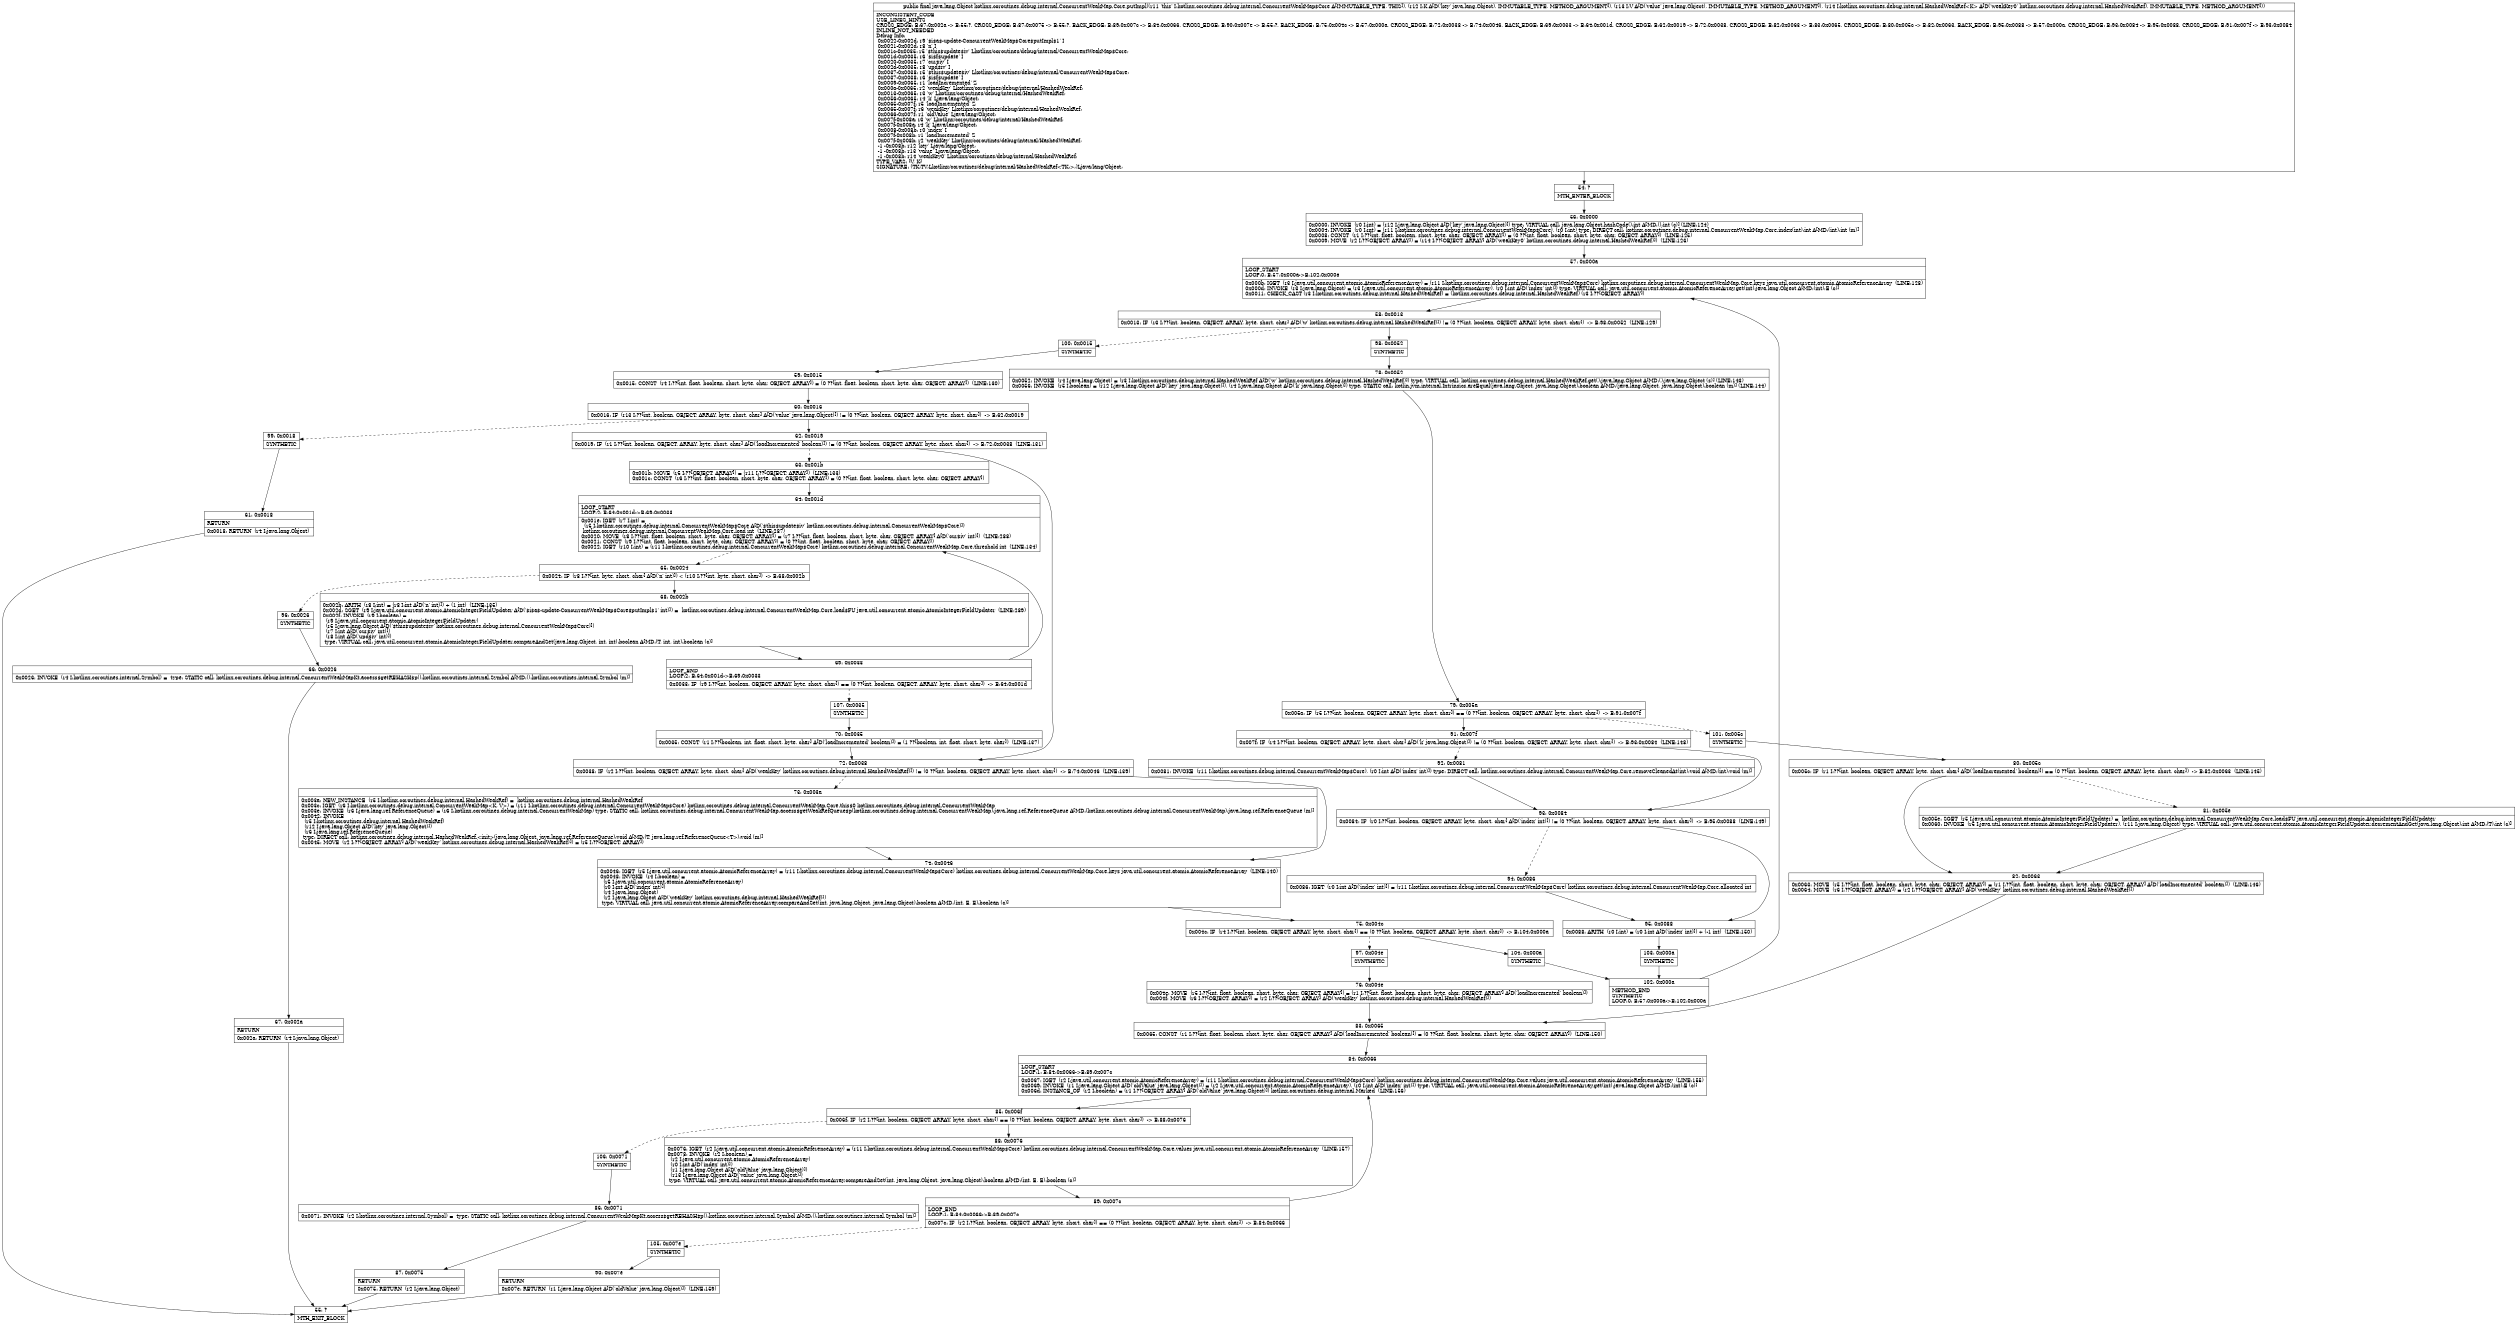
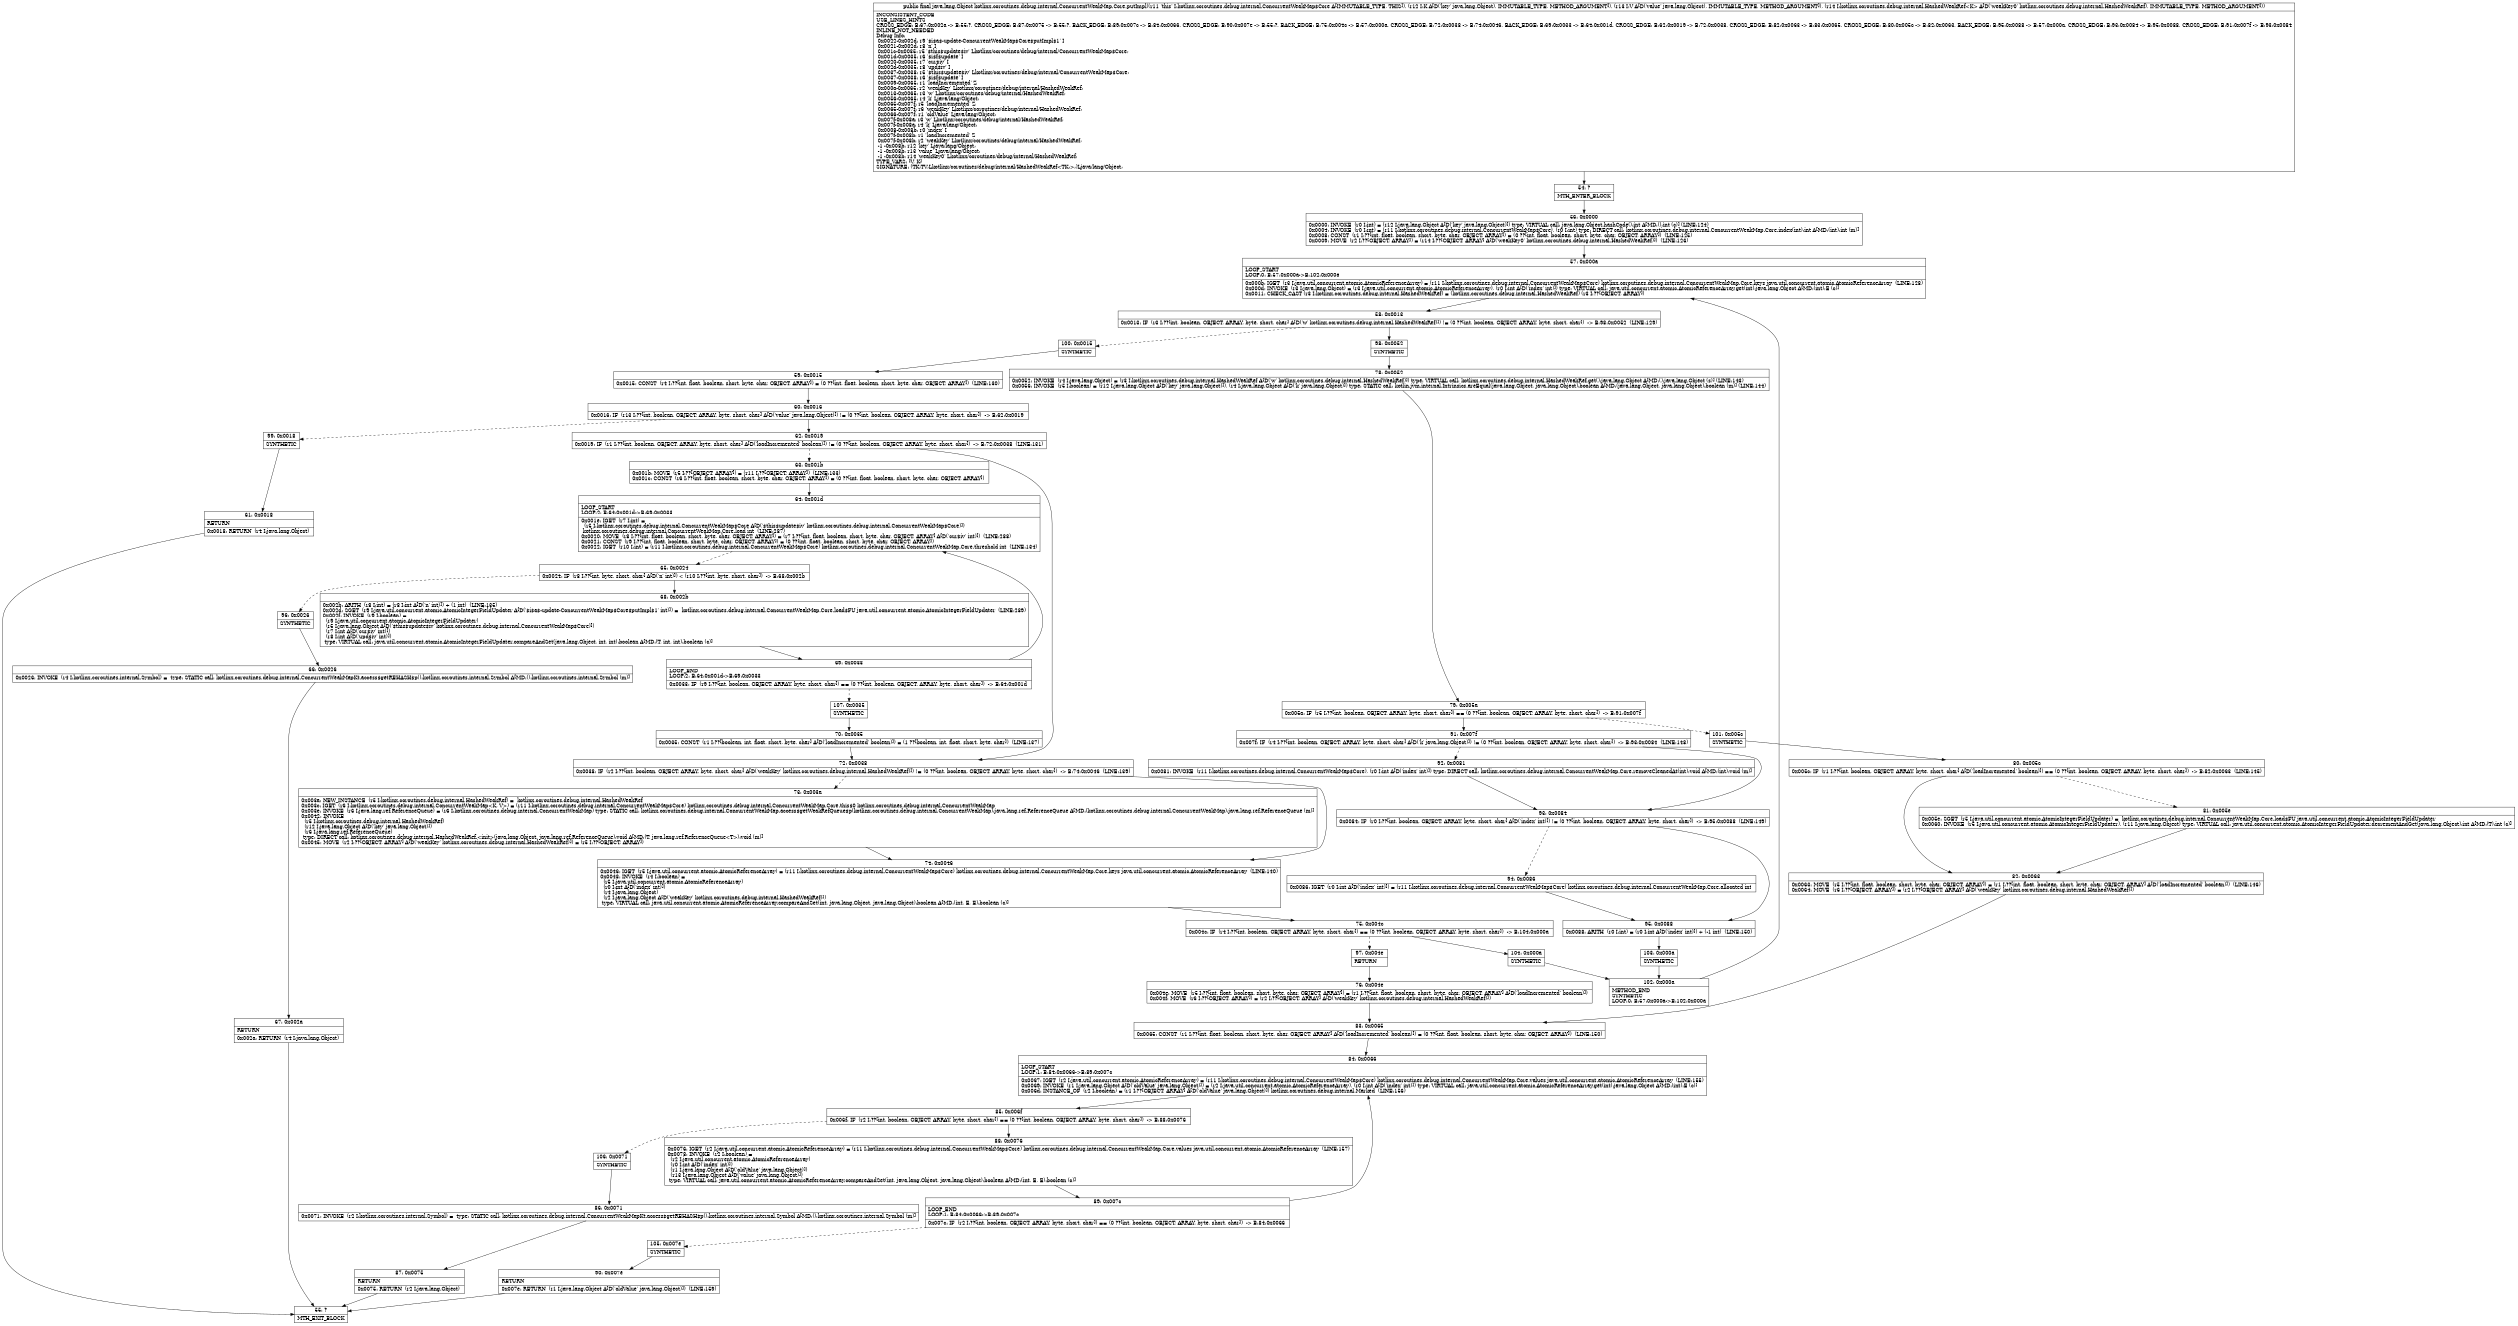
(1370, 962) -> (1366, 962)
